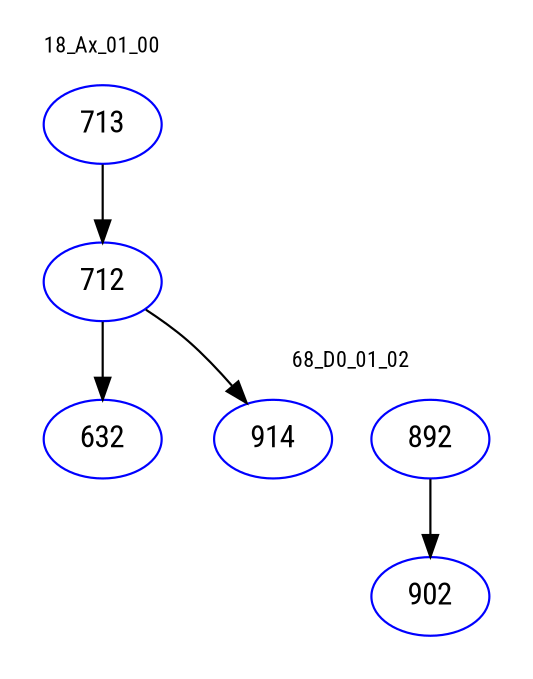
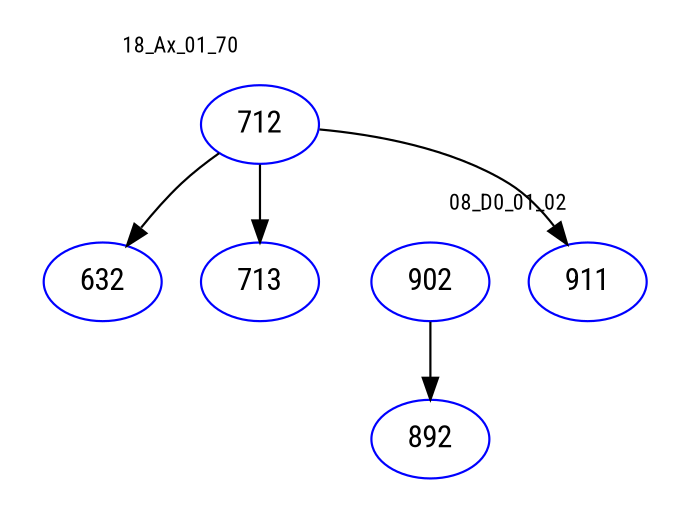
(103, 47) -> (181, 47)
(103, 192) -> (260, 192)
(352, 362) -> (509, 204)
(273, 439) -> (588, 282)
(430, 507) -> (430, 350)
